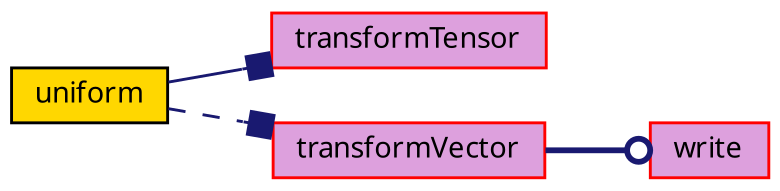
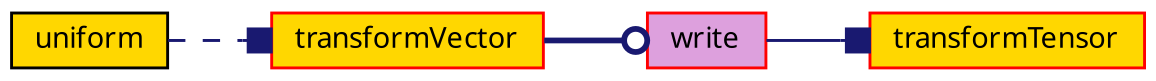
(409, 40) -> (1007, 40)
(205, 76) -> (803, 40)
(409, 150) -> (408, 40)
